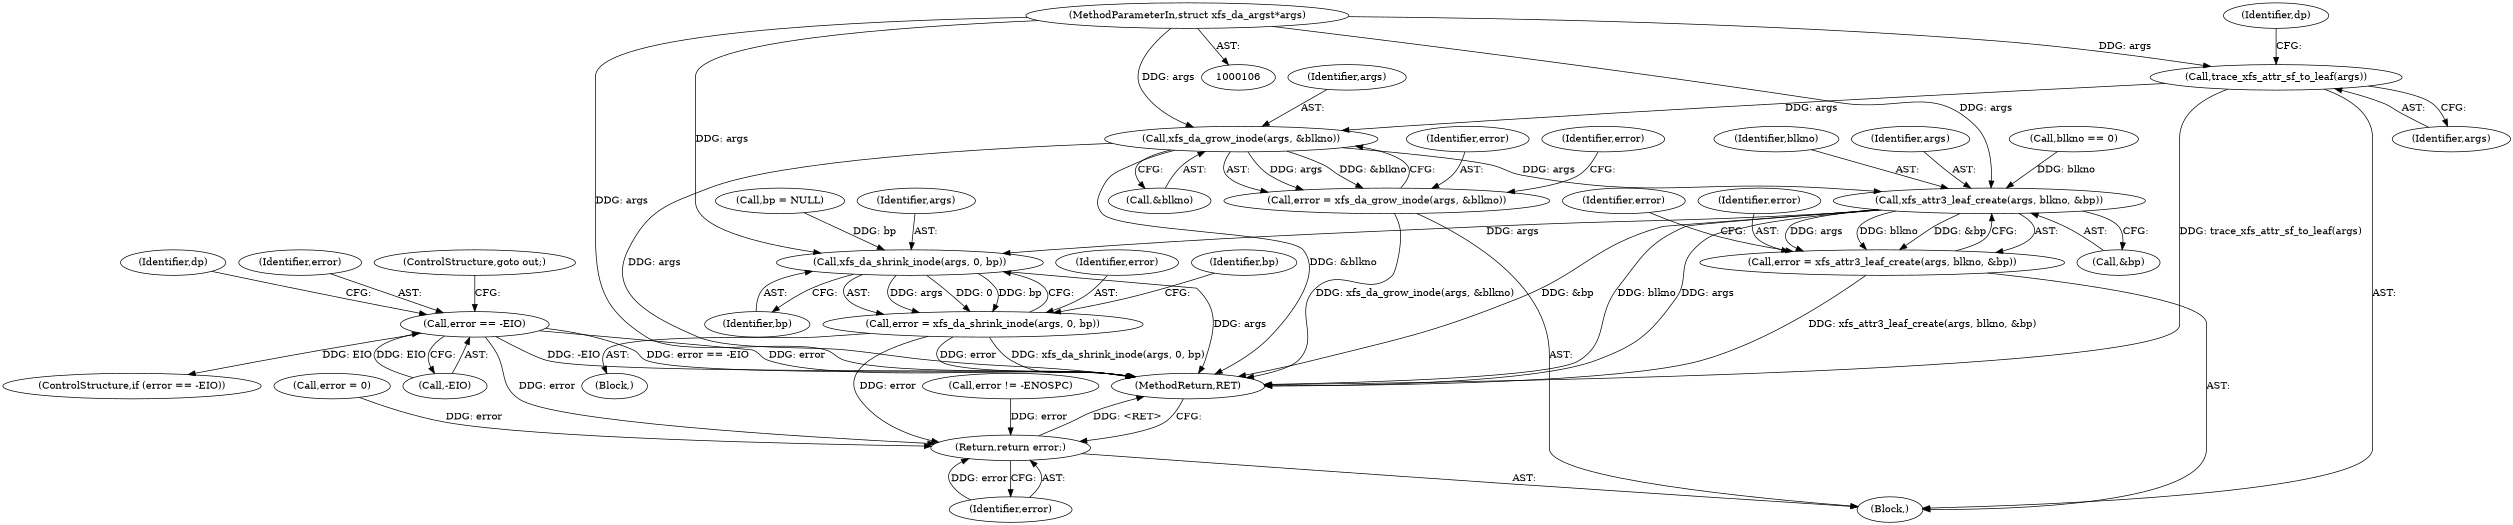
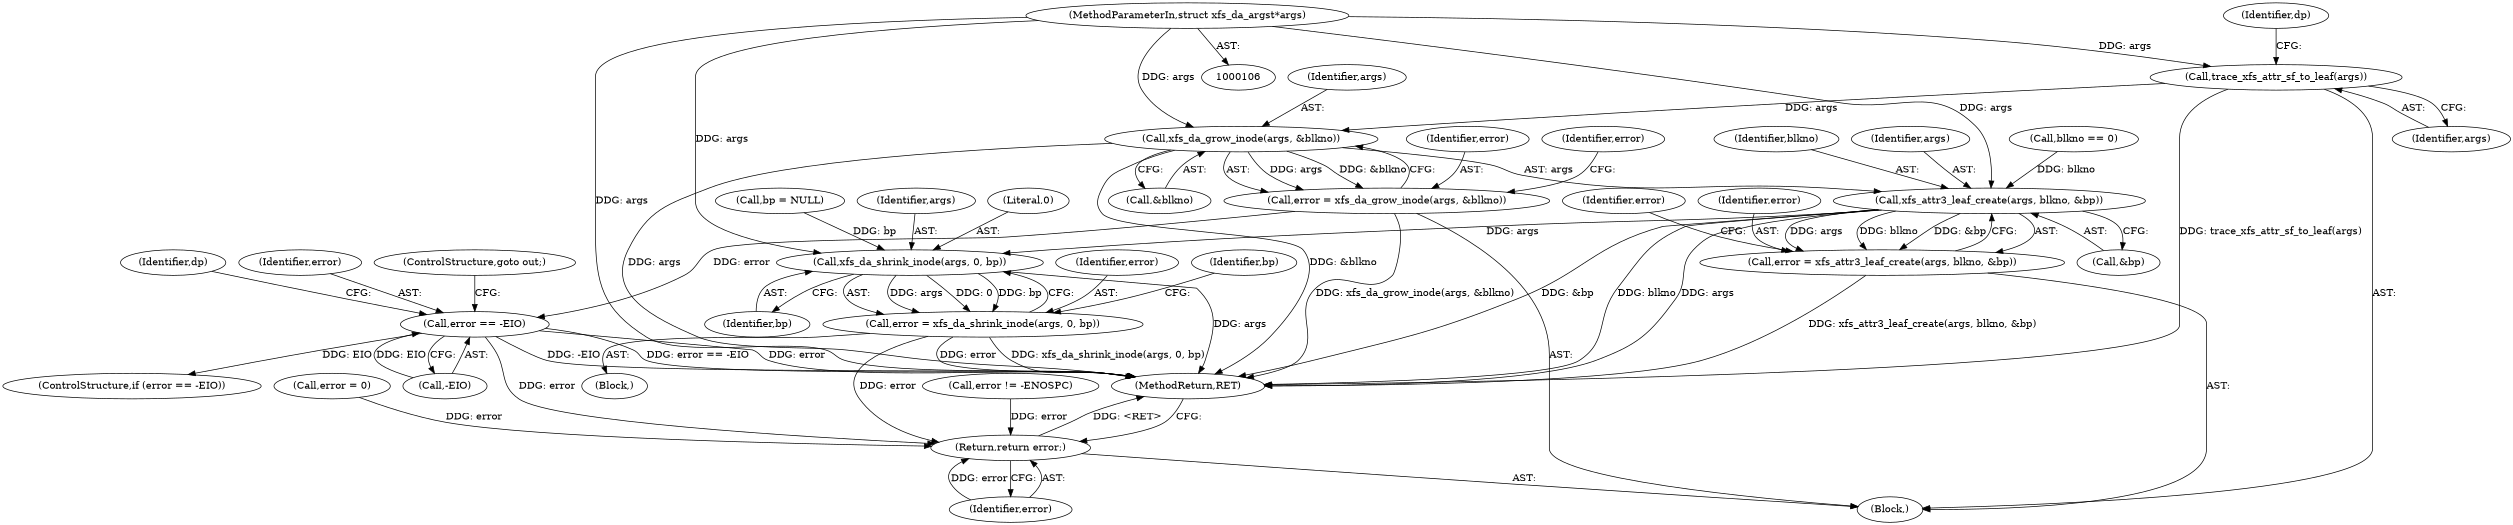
(1549, 170) -> (1549, 170)
none -> (1028, 201)
none -> (931, 239)
